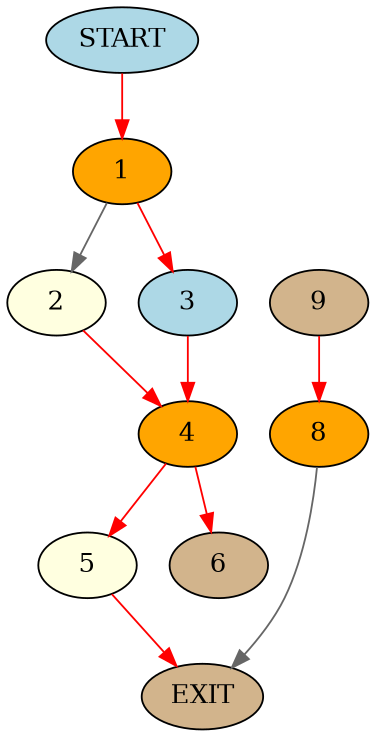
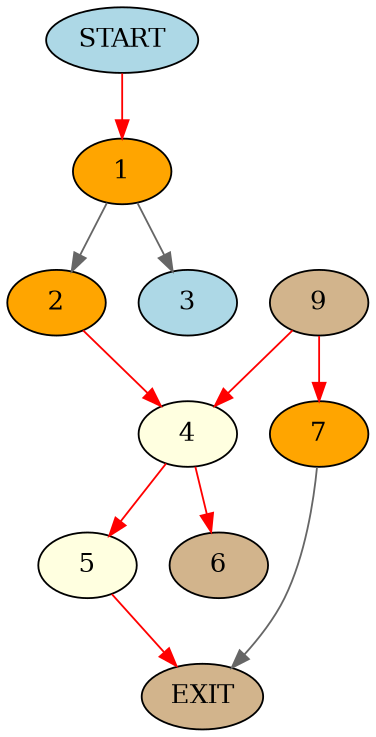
(151, 229) -> (151, 229)
(57, 303) -> (57, 303)
(188, 359) -> (260, 362)
(188, 434) -> (188, 434)
(319, 434) -> (319, 434)
